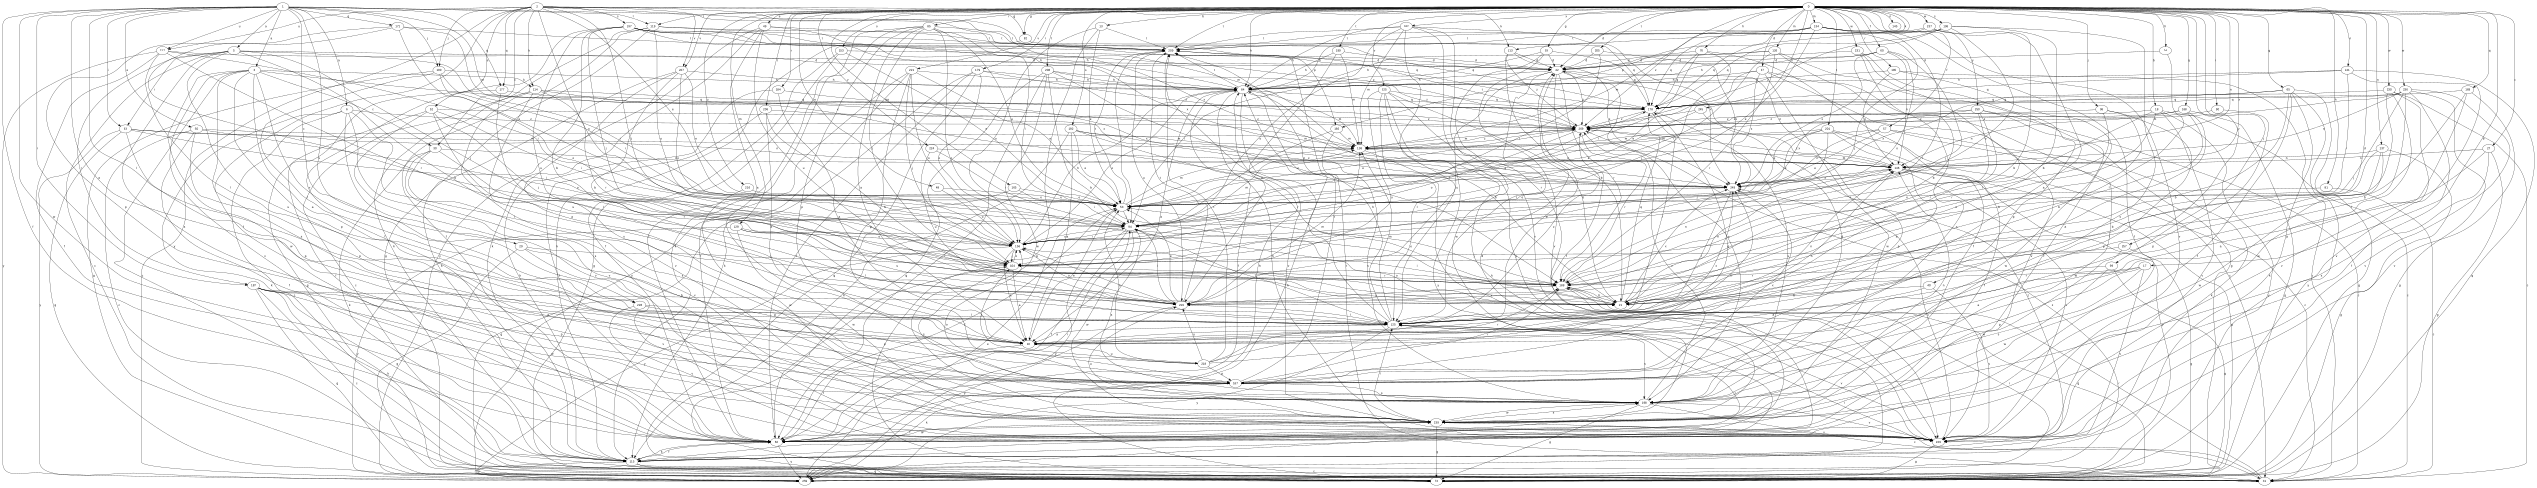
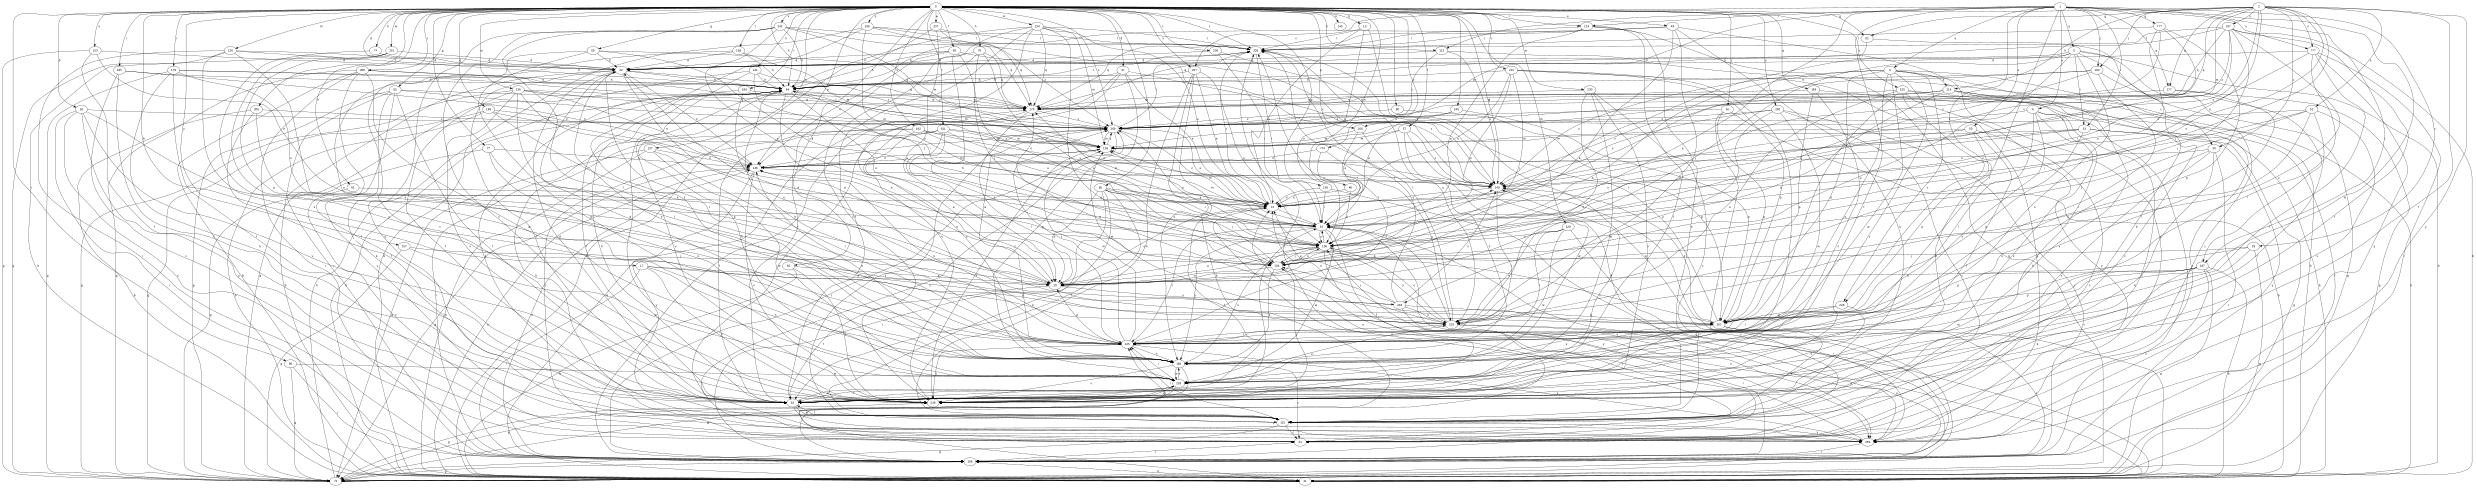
(1008, 40) -> none
(748, 188) -> none
(1373, 294) -> (1829, 454)
(1930, 381) -> (551, 301)
